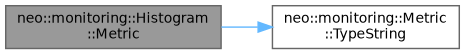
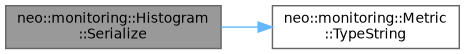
(113, 27) -> (113, 27)
